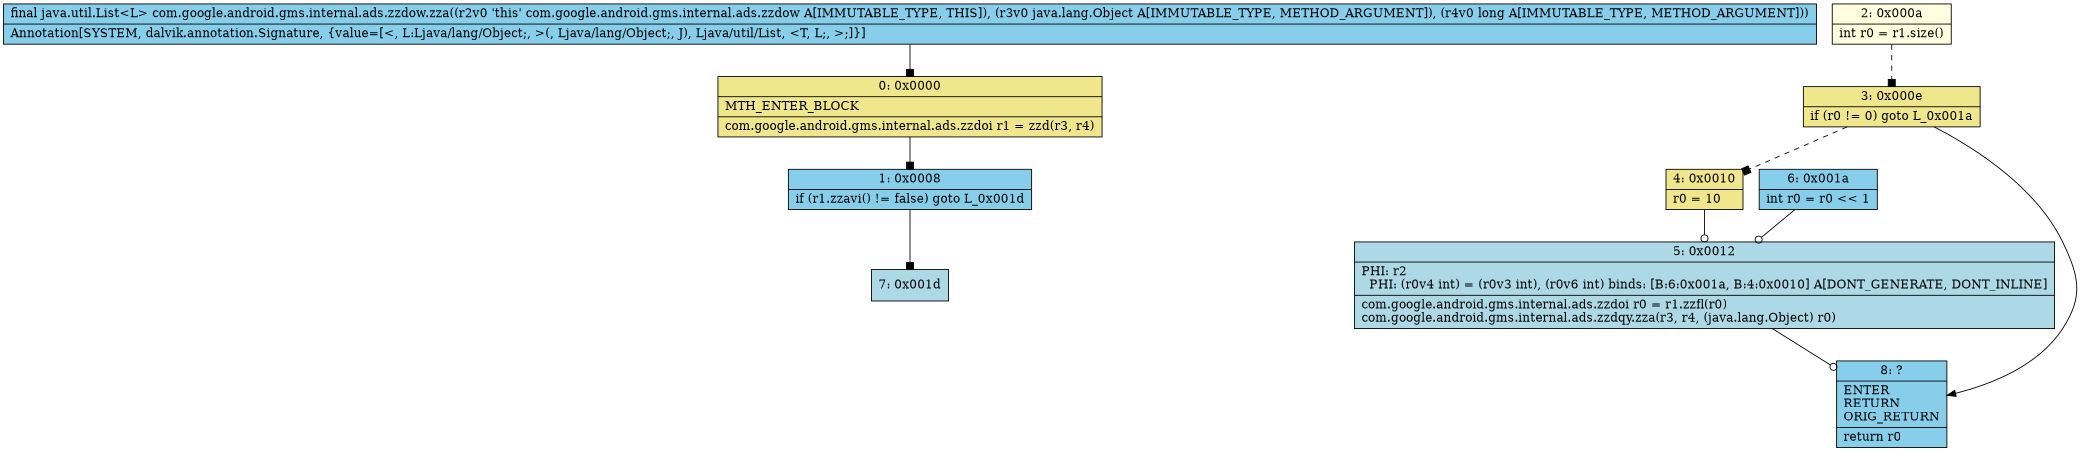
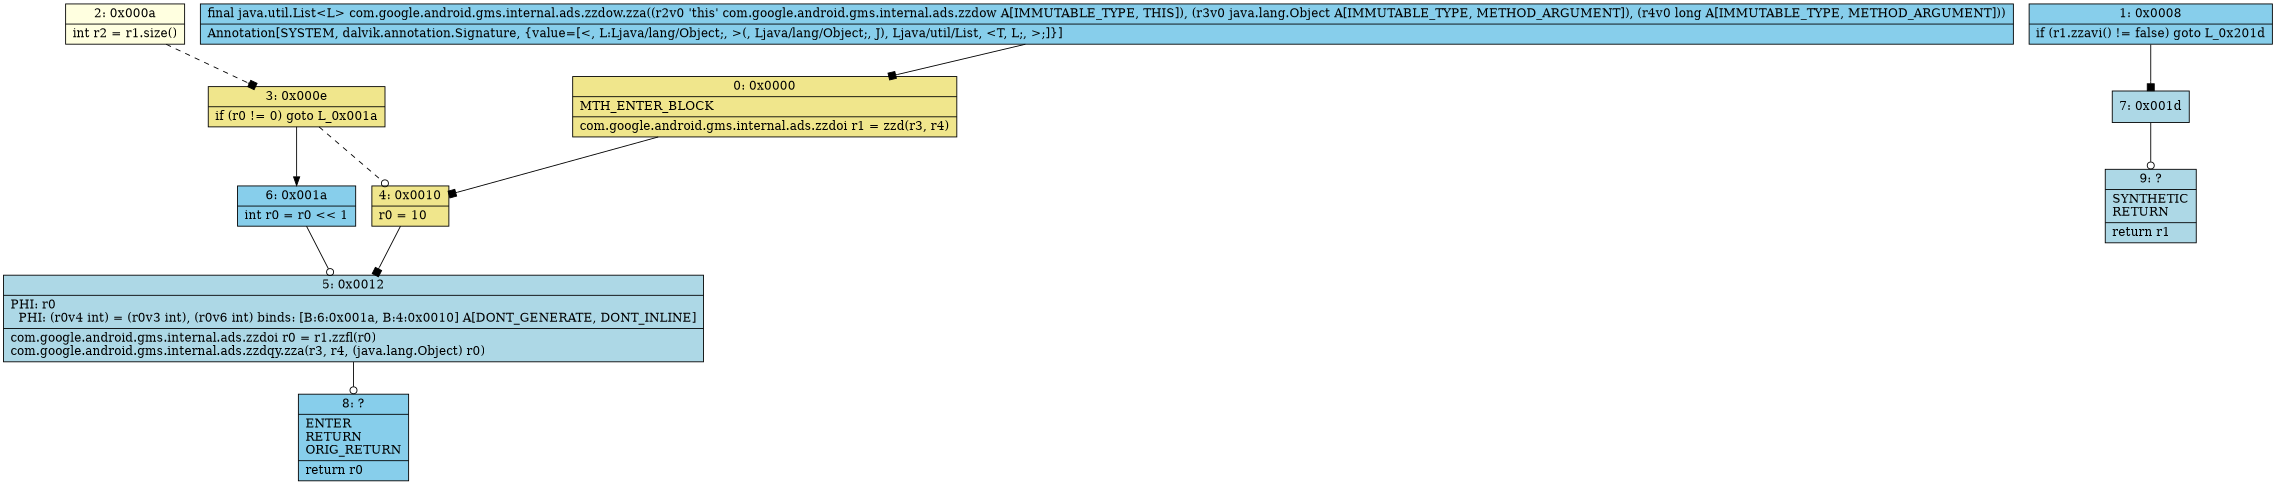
(1892, 34) -> (125, 34)
(1799, 148) -> (351, 154)
(910, 149) -> (558, 165)
(910, 199) -> (2151, 34)
none -> (2151, 206)
(1704, 222) -> (390, 247)
(2071, 263) -> (297, 152)
(1386, 272) -> (35, 305)
